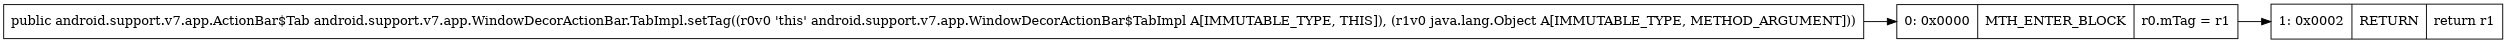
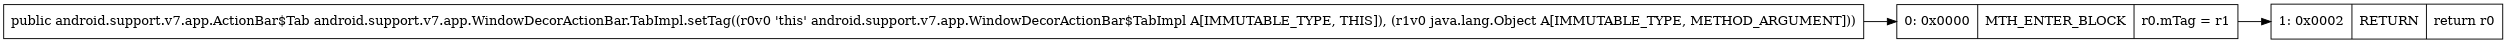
(2465, 21) -> (2465, 21)
